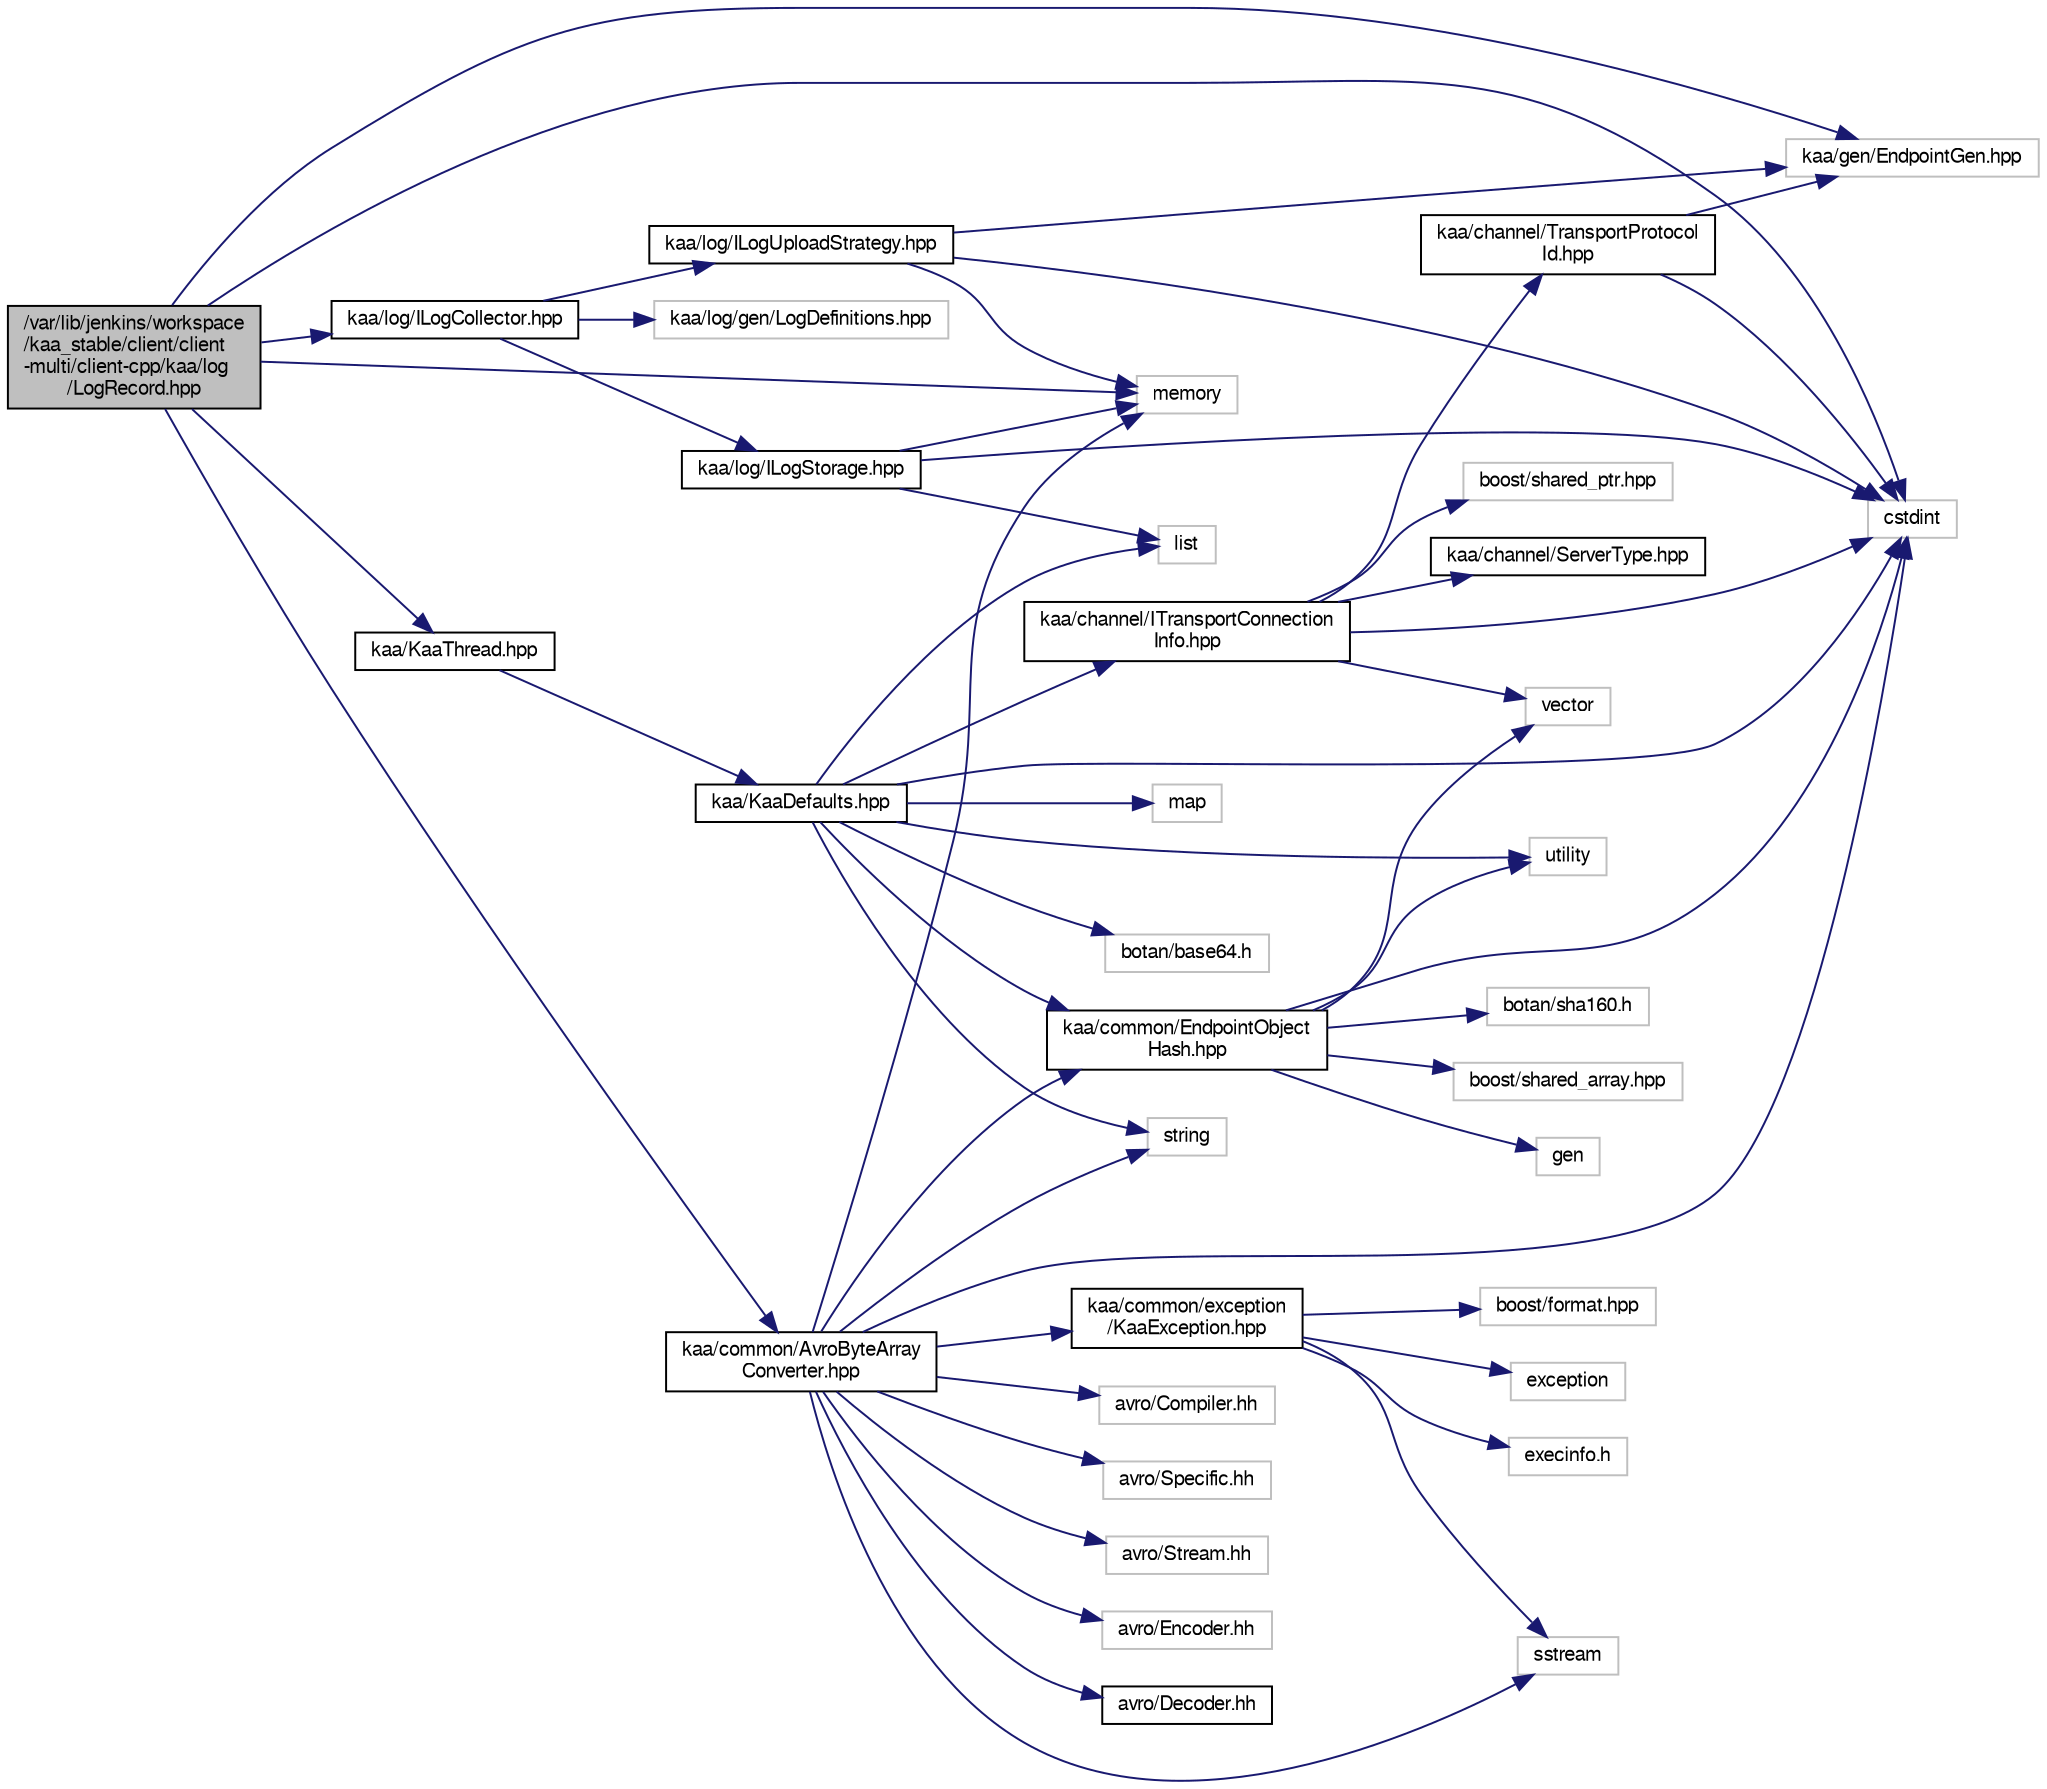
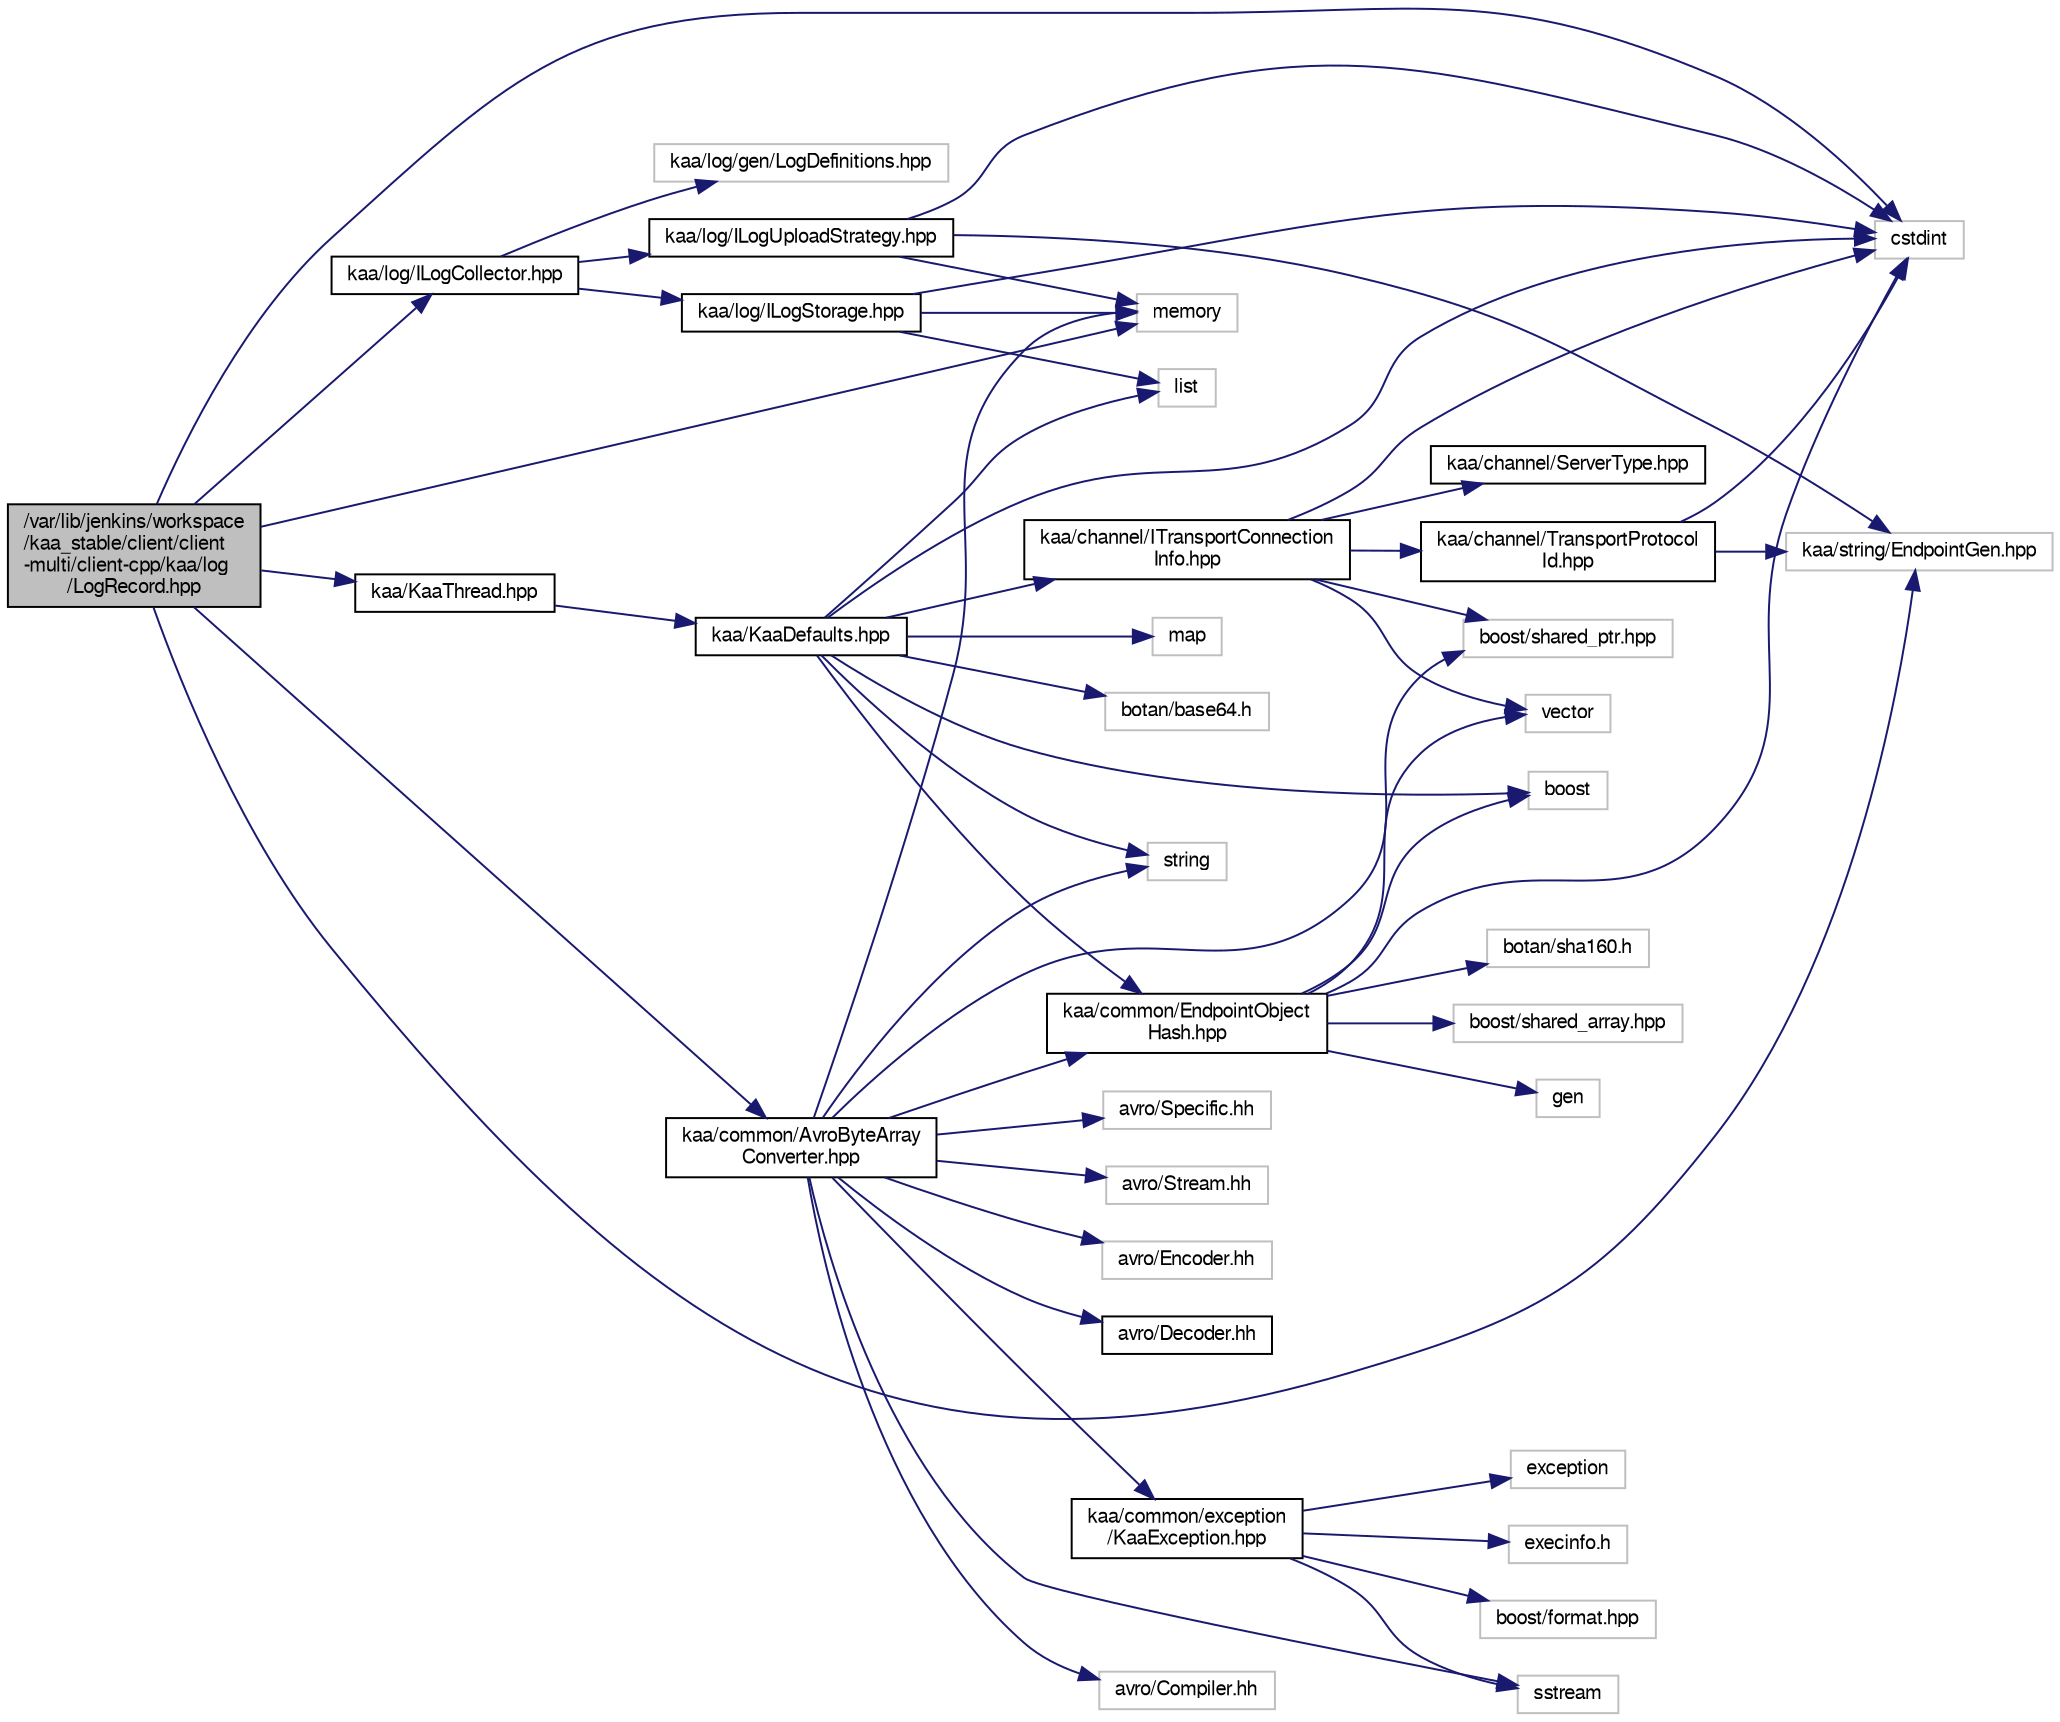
(1912, 158) -> (1919, 552)
(1568, 857) -> (1568, 790)
(1621, 1233) -> (1208, 950)
